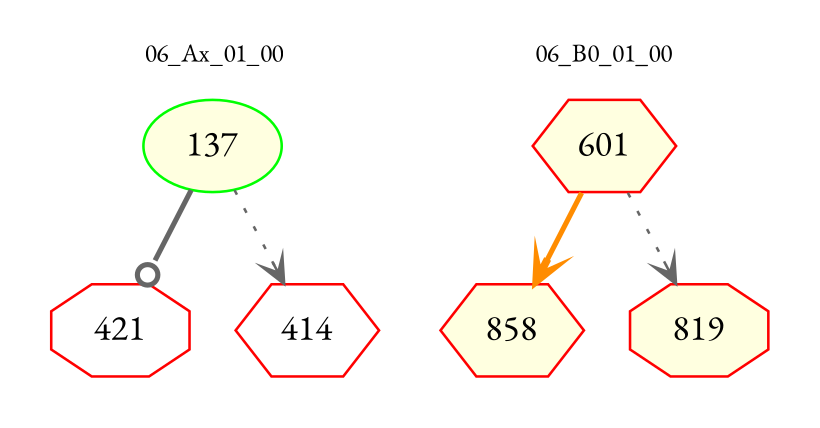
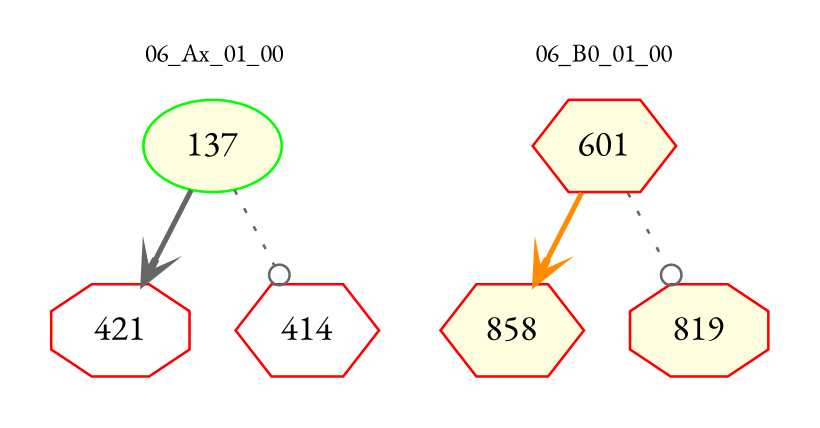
(173, 225) -> (173, 225)
(255, 228) -> (255, 228)
(647, 229) -> (647, 229)
